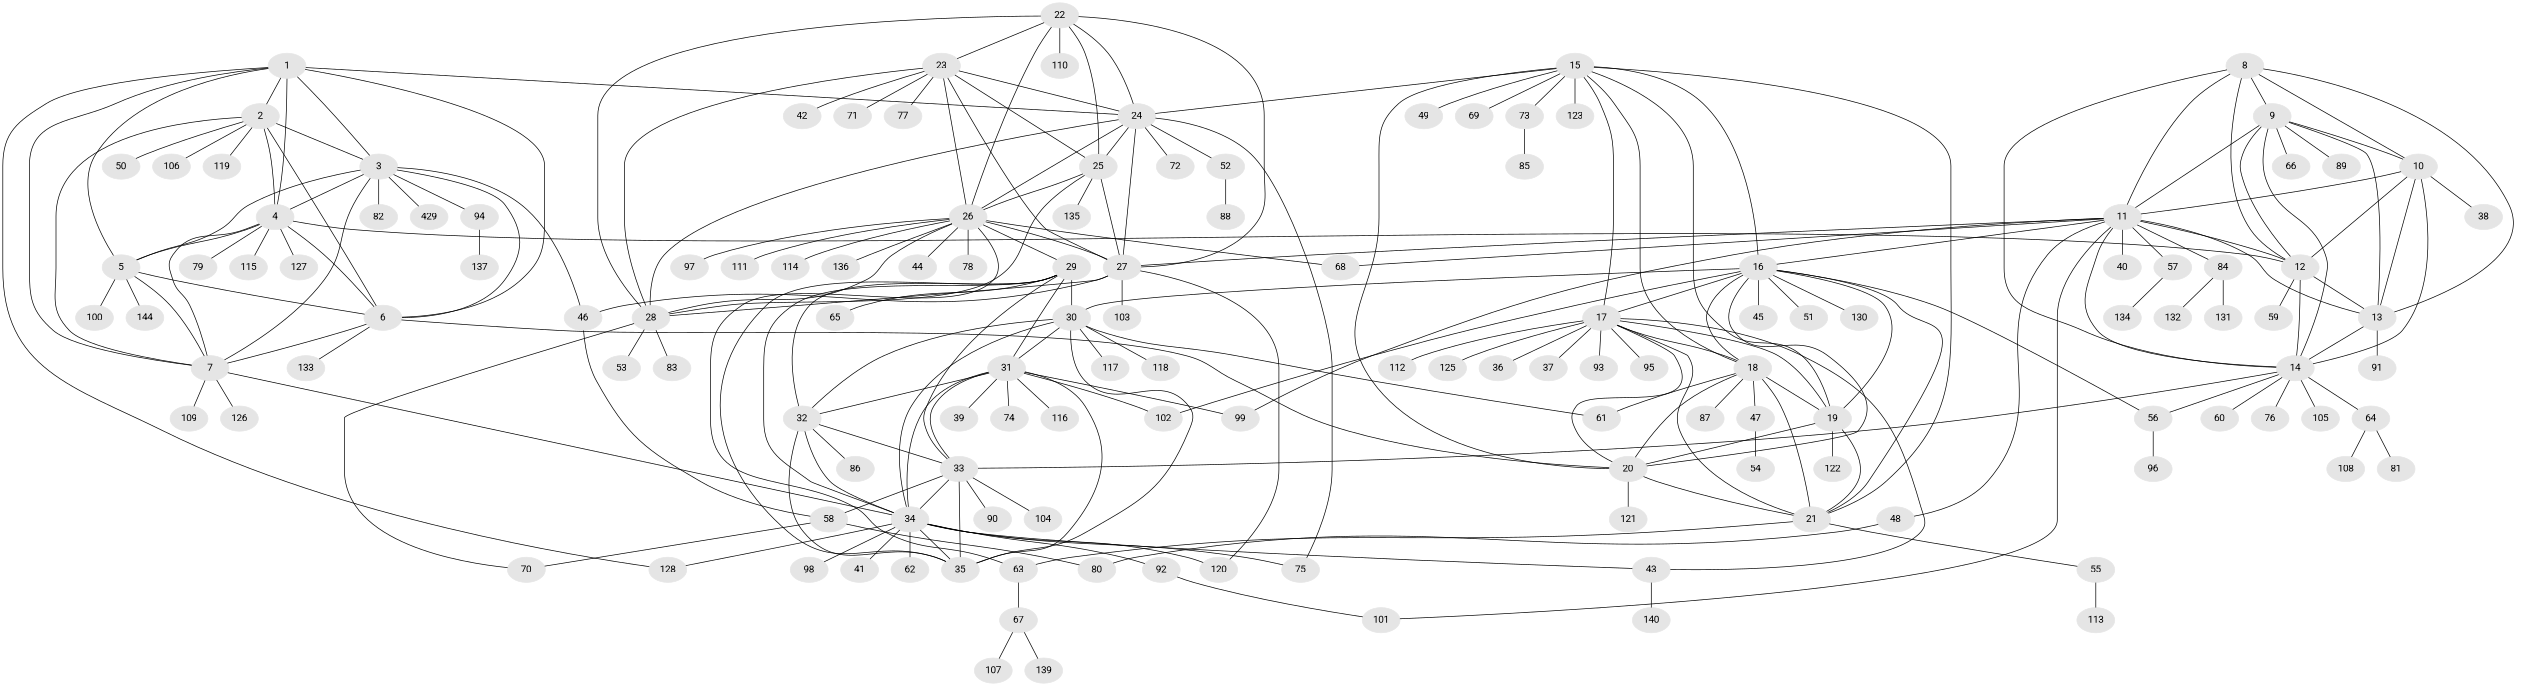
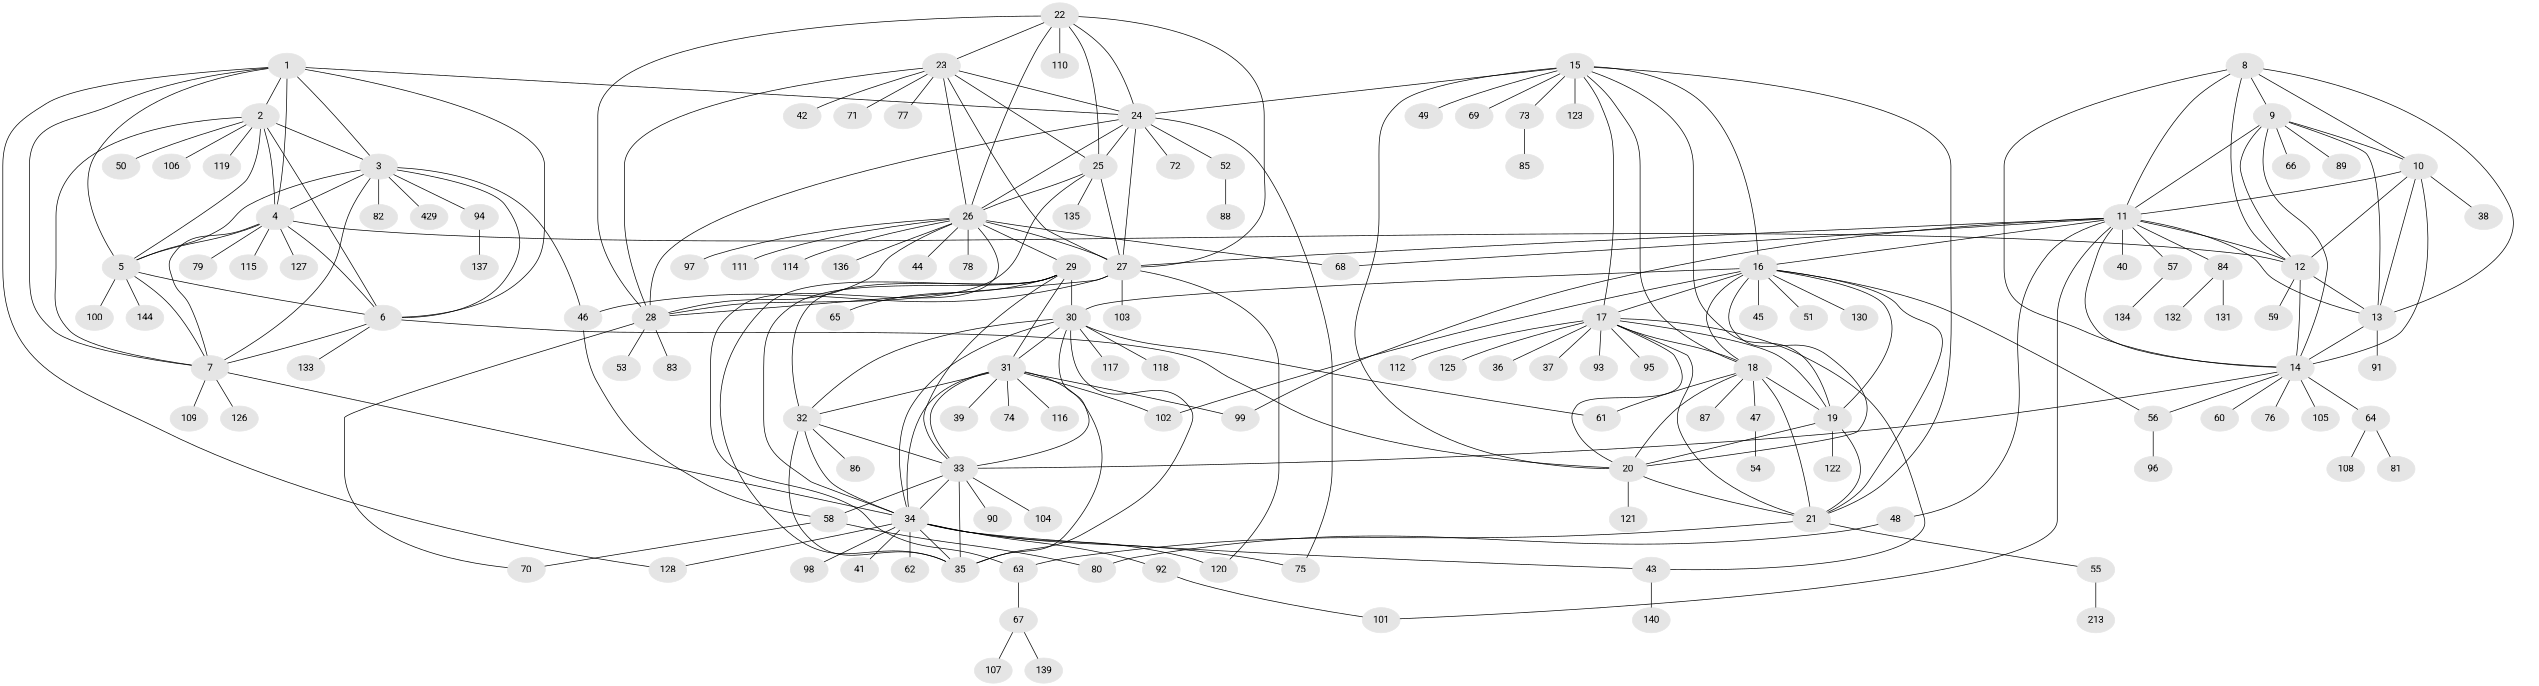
none -> (214, 206)
none -> (1085, 431)
(2096, 620) -> (2096, 620)
